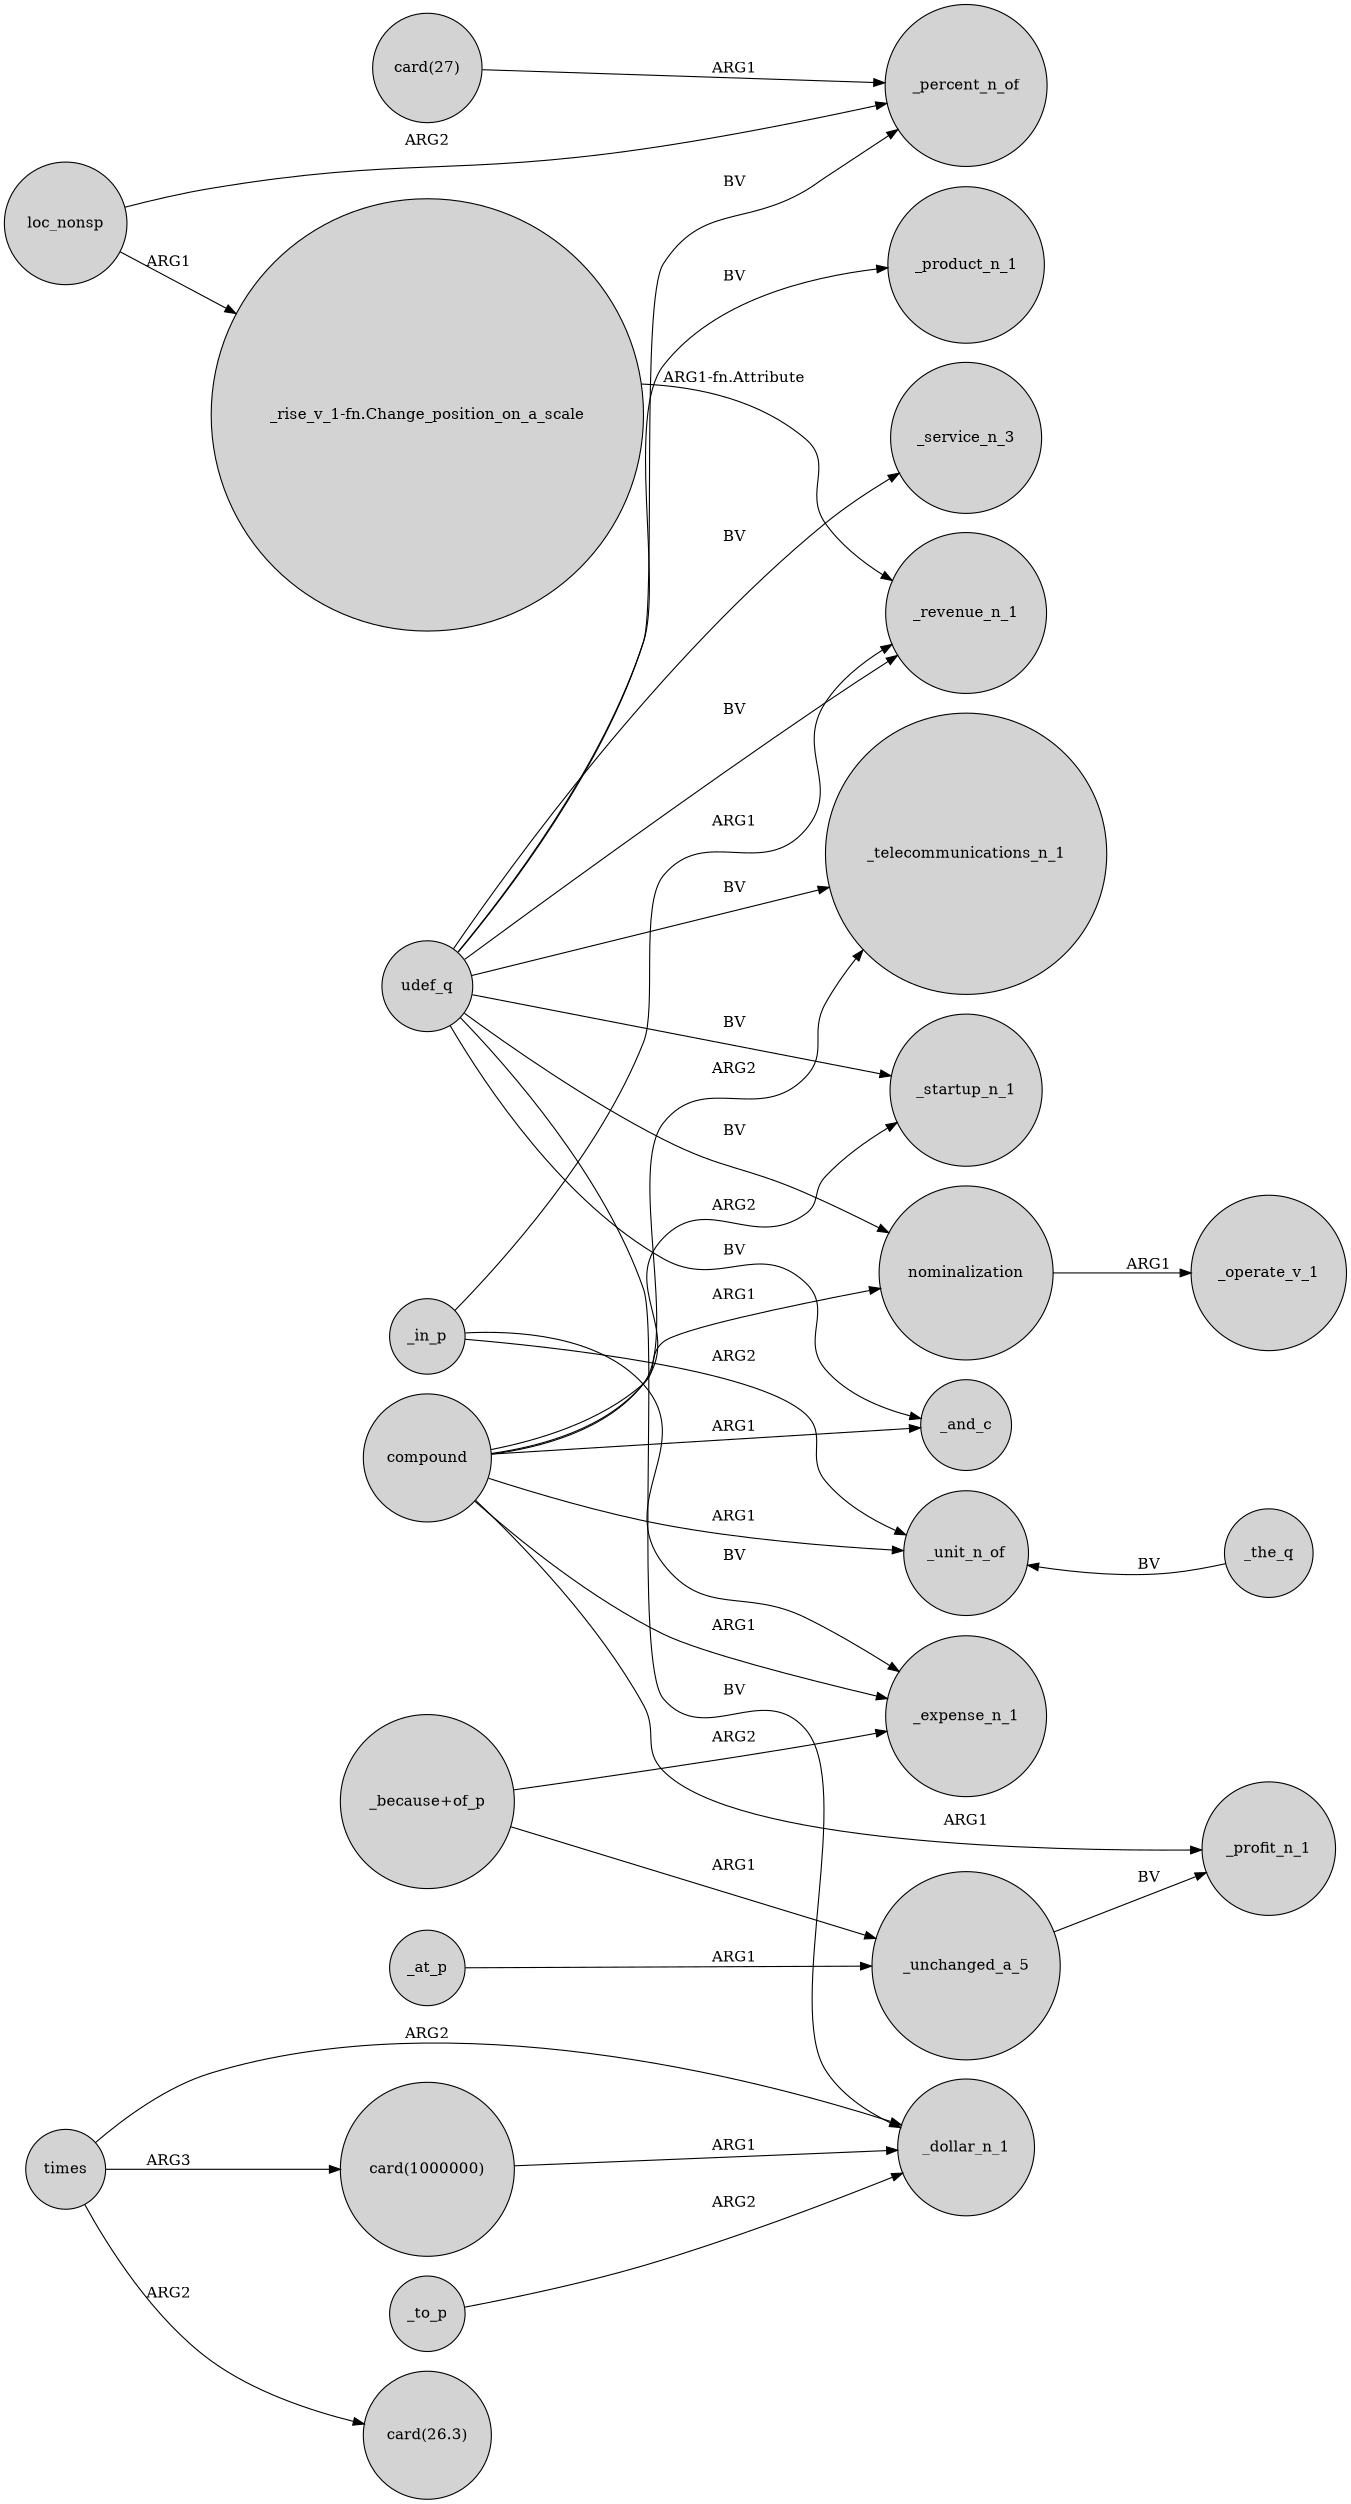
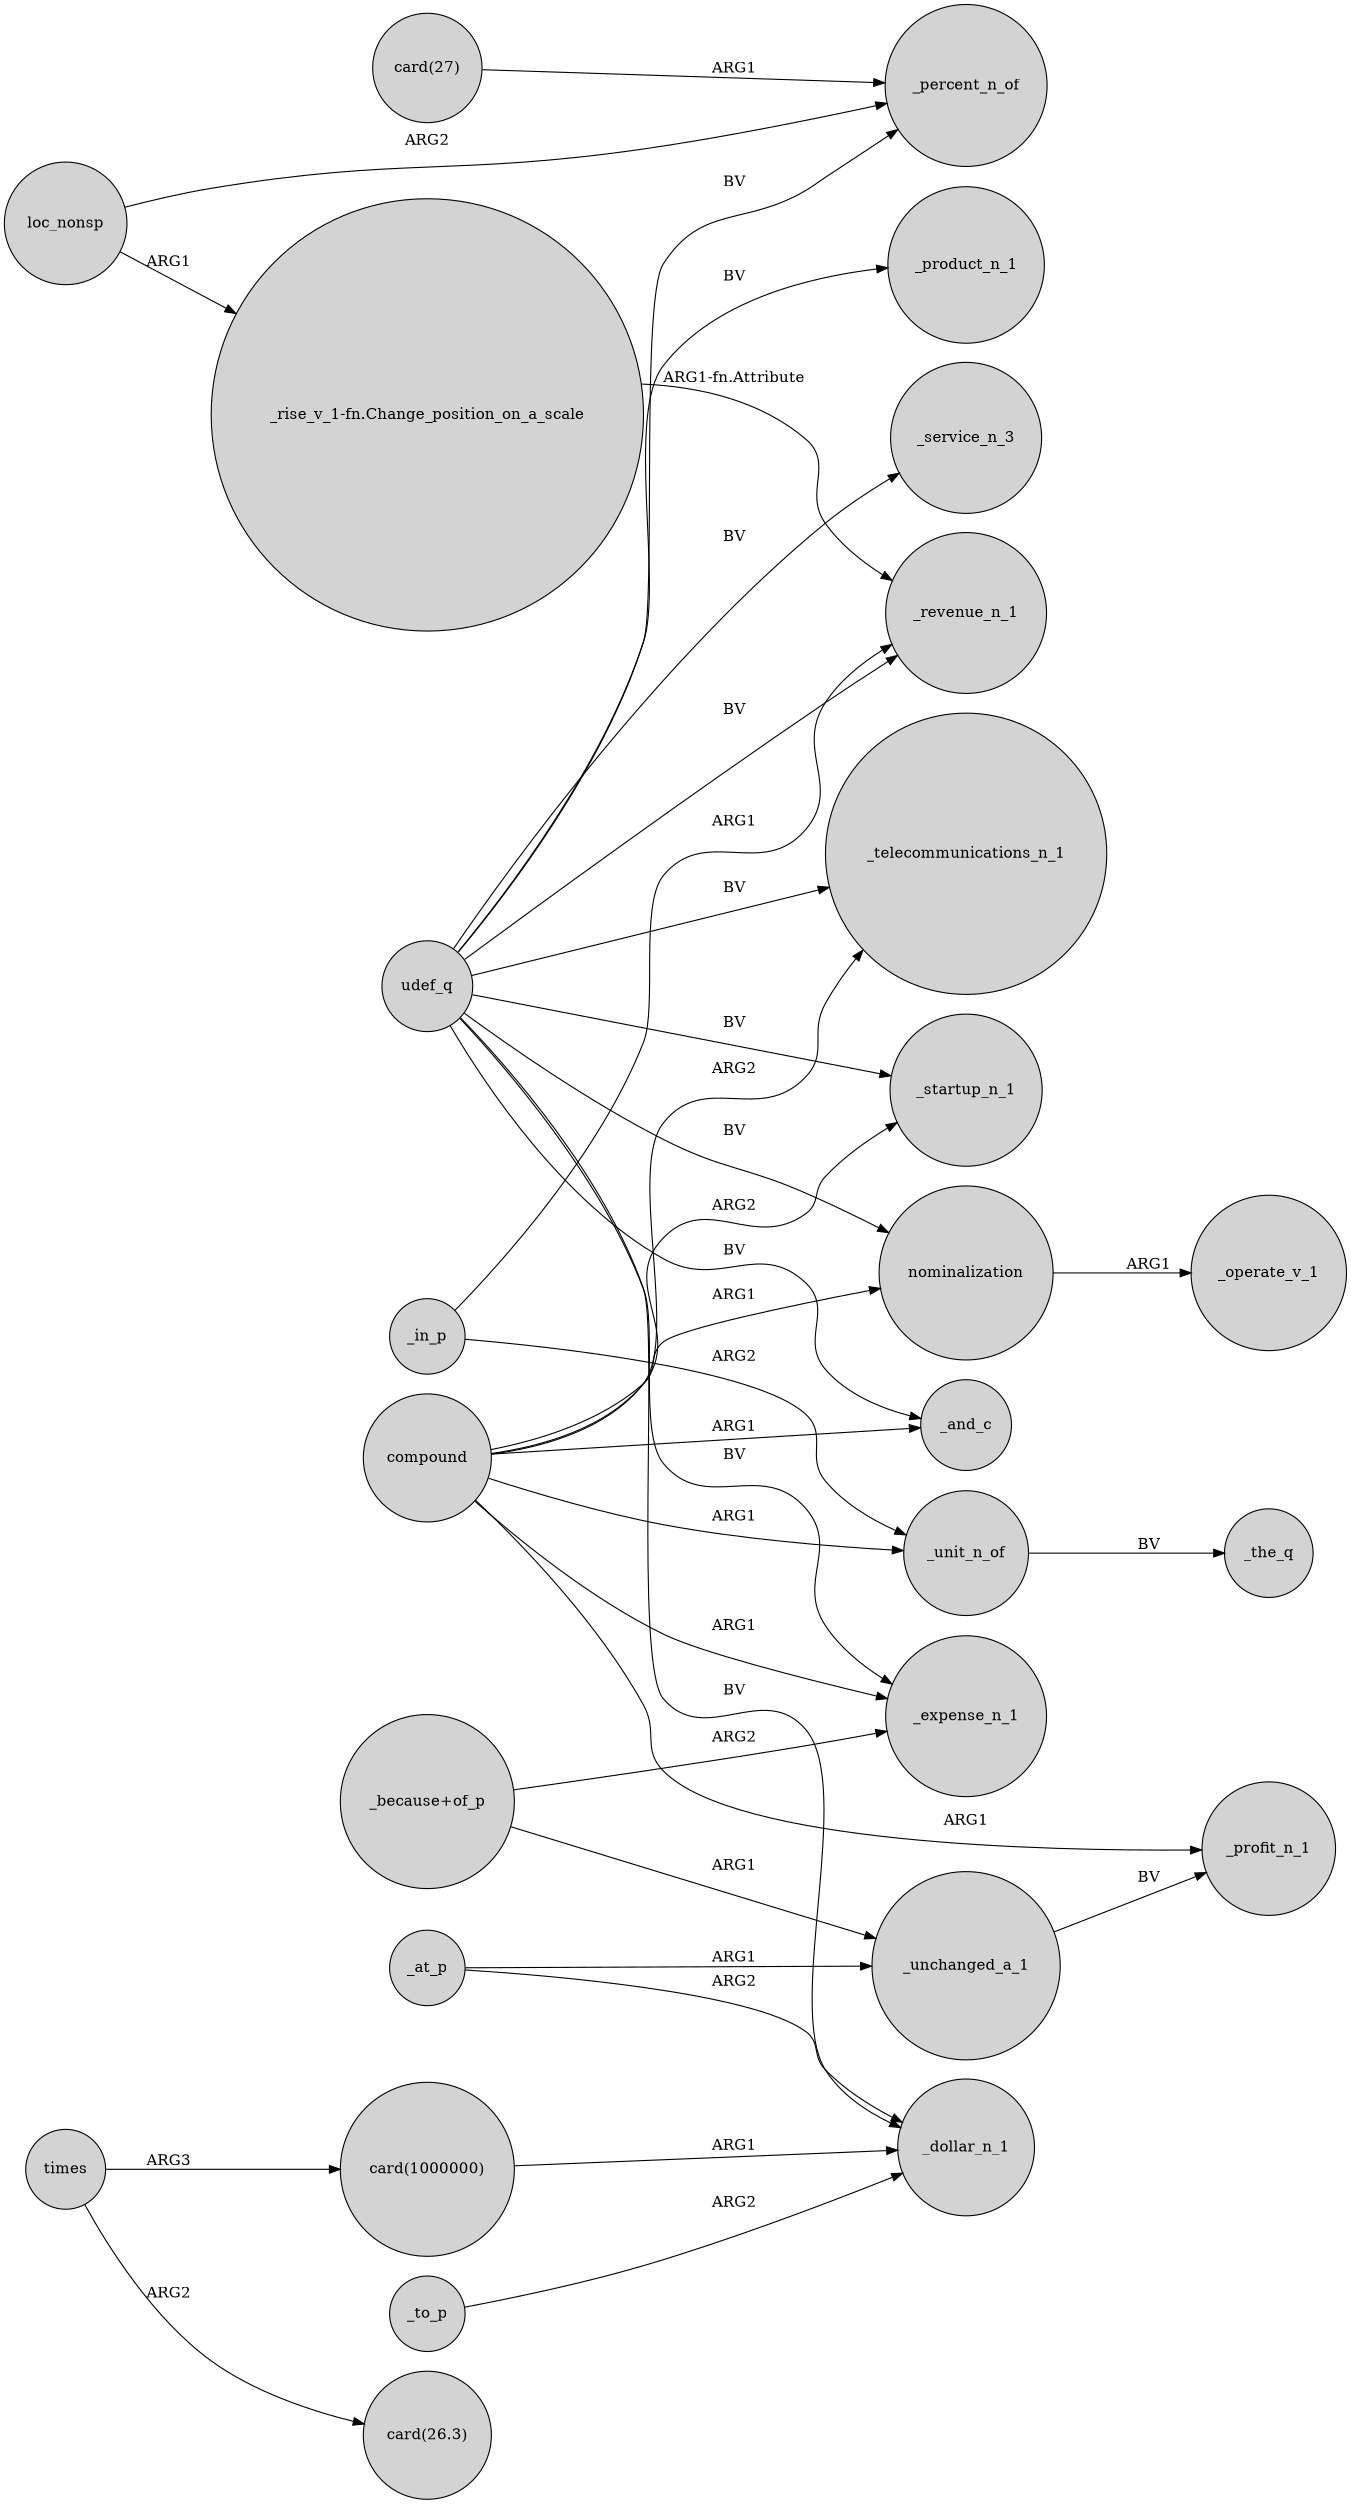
(655, 1473) -> (659, 1455)
(1133, 1575) -> (1121, 1553)
(966, 1966) -> (966, 1966)
(486, 2045) -> (701, 1997)
